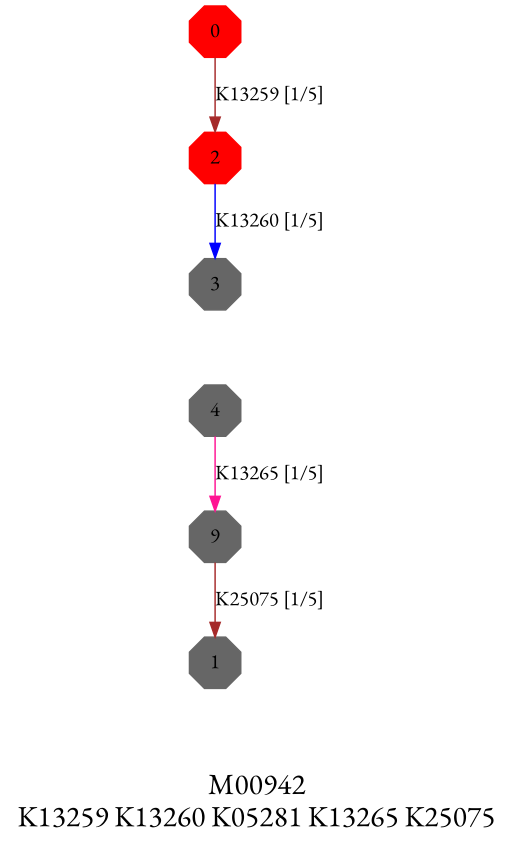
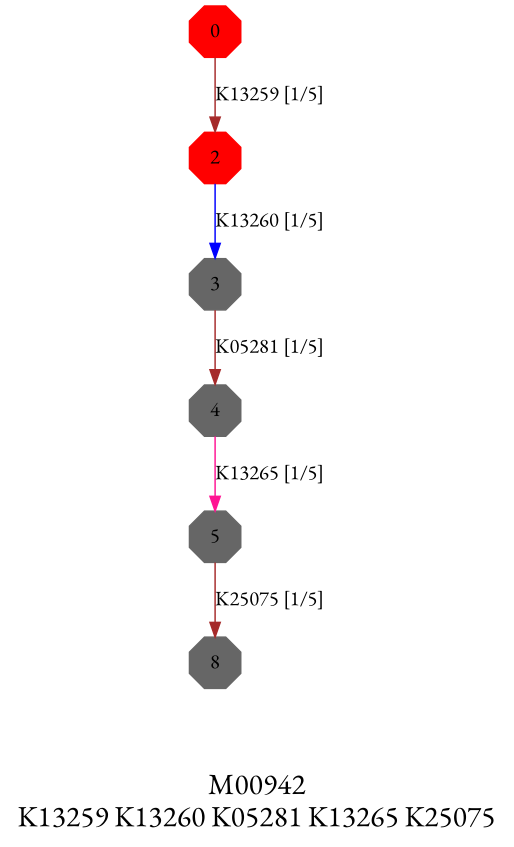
none -> (215, 340)
(215, 537) -> (215, 537)
(215, 663) -> (215, 663)
